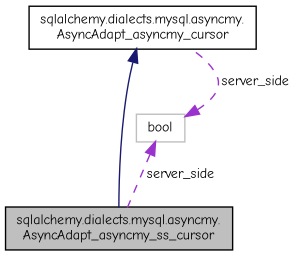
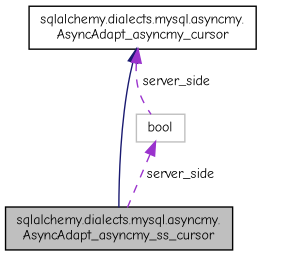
(218, 78) -> (139, 90)
